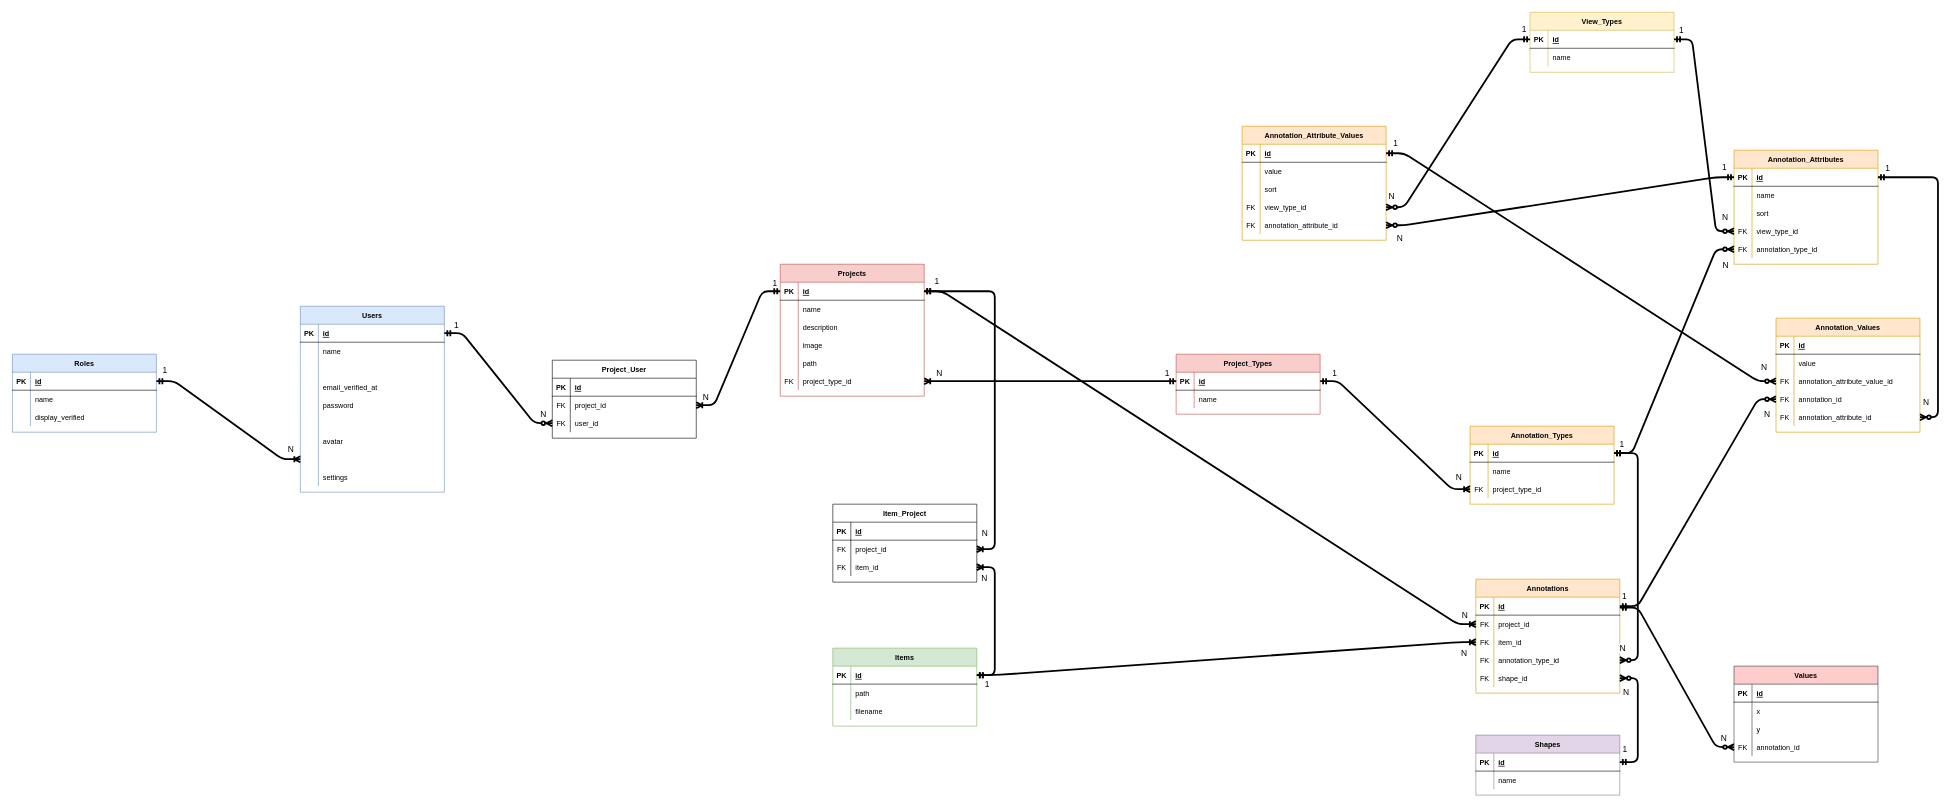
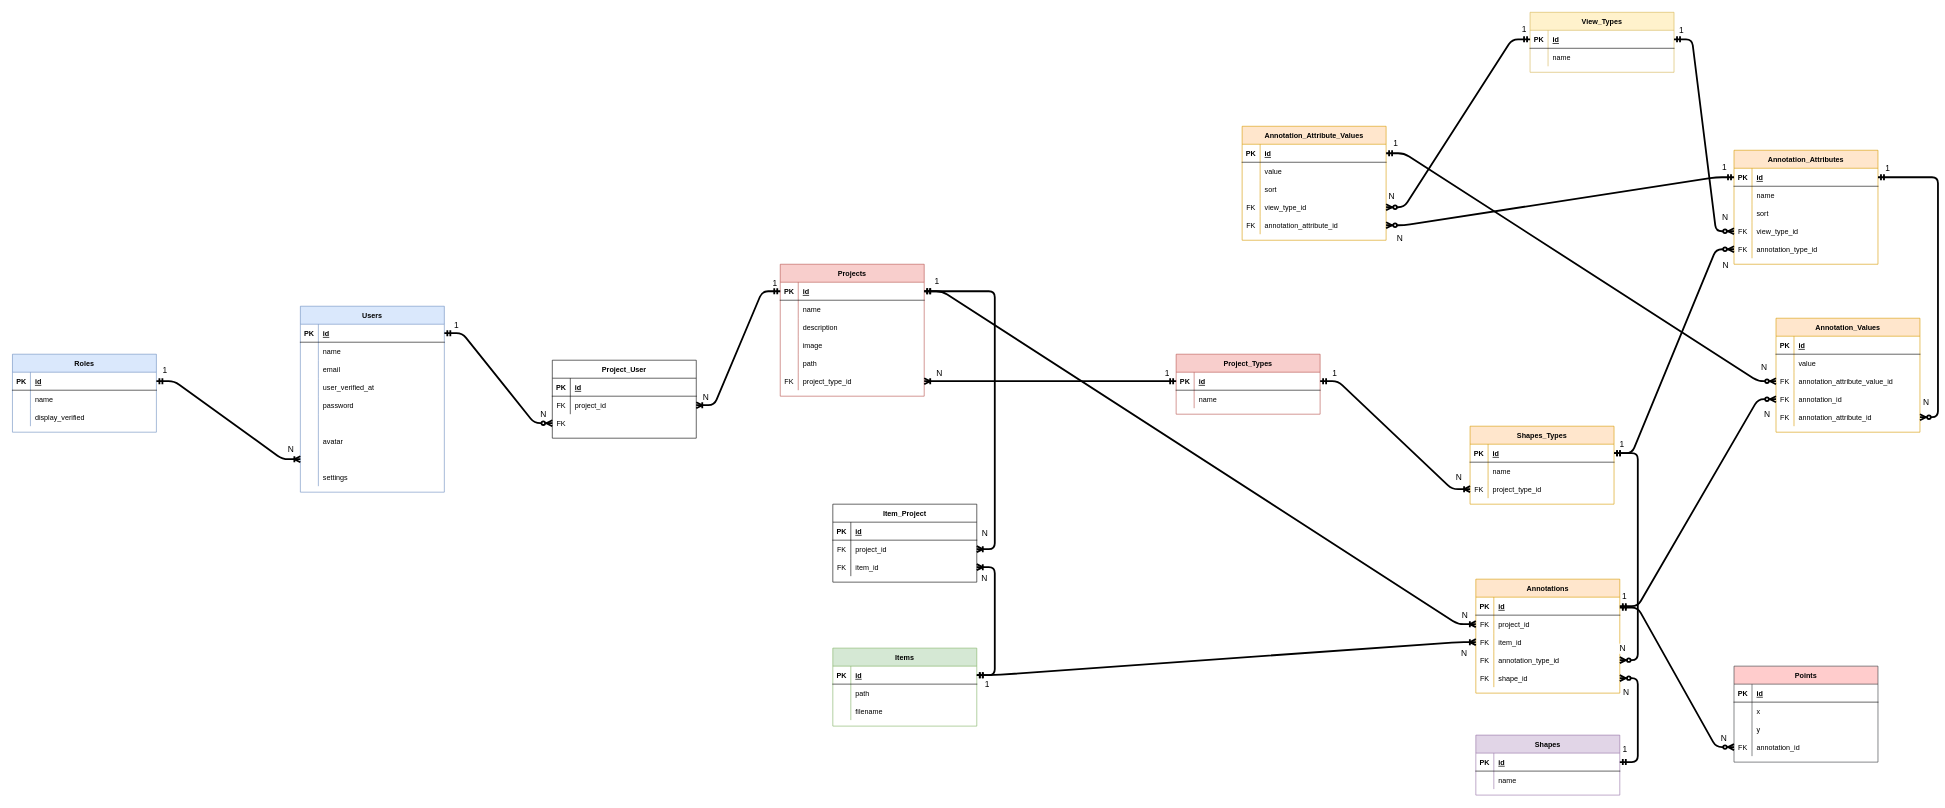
none -> (381, 369)
(353, 388) -> (353, 388)
(633, 423) -> none
(1542, 436) -> (1542, 436)
(1806, 676) -> (1806, 676)
